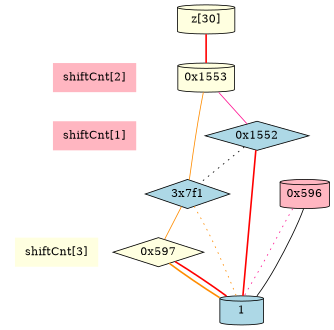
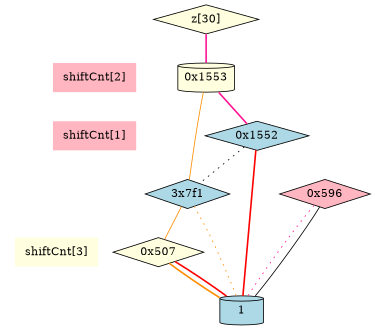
(206, 19) -> (206, 19)
(206, 49) -> (206, 49)
(233, 108) -> (233, 108)
(305, 194) -> (325, 194)
(158, 252) -> (158, 252)
